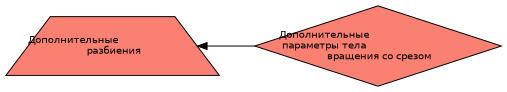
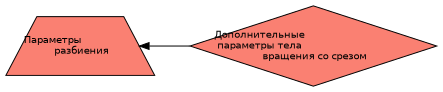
(113, 46) -> (80, 46)
